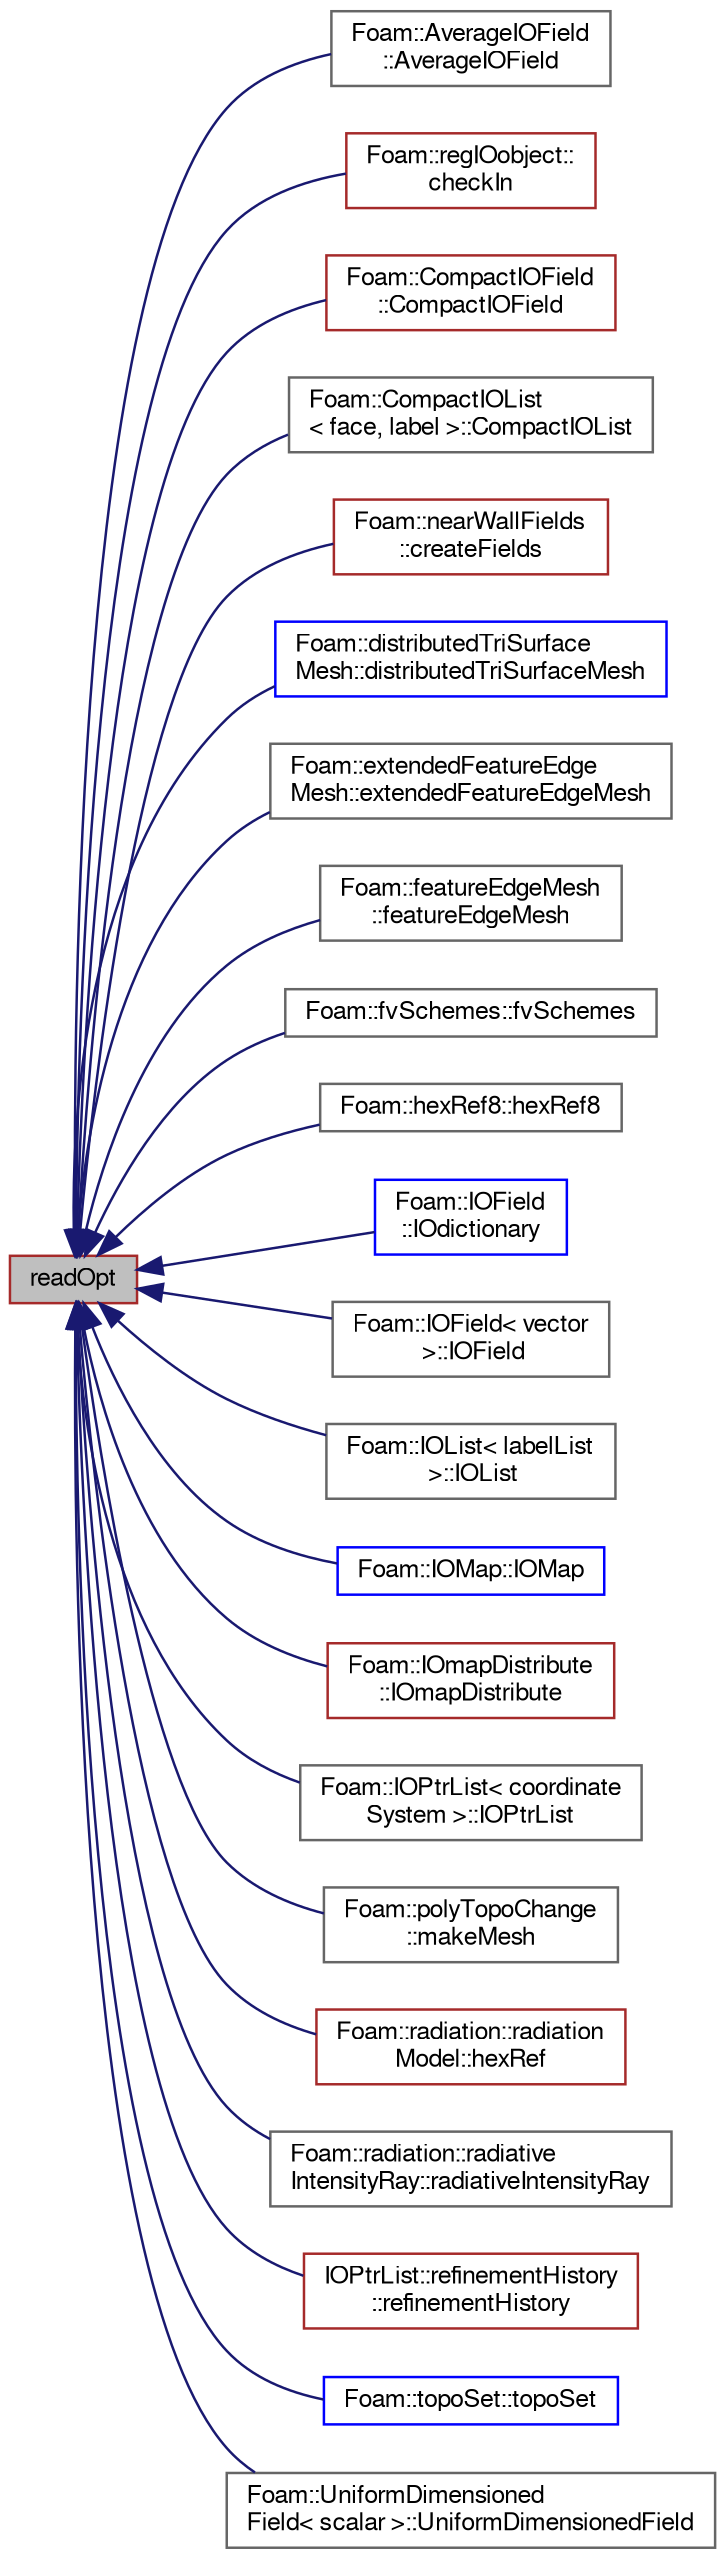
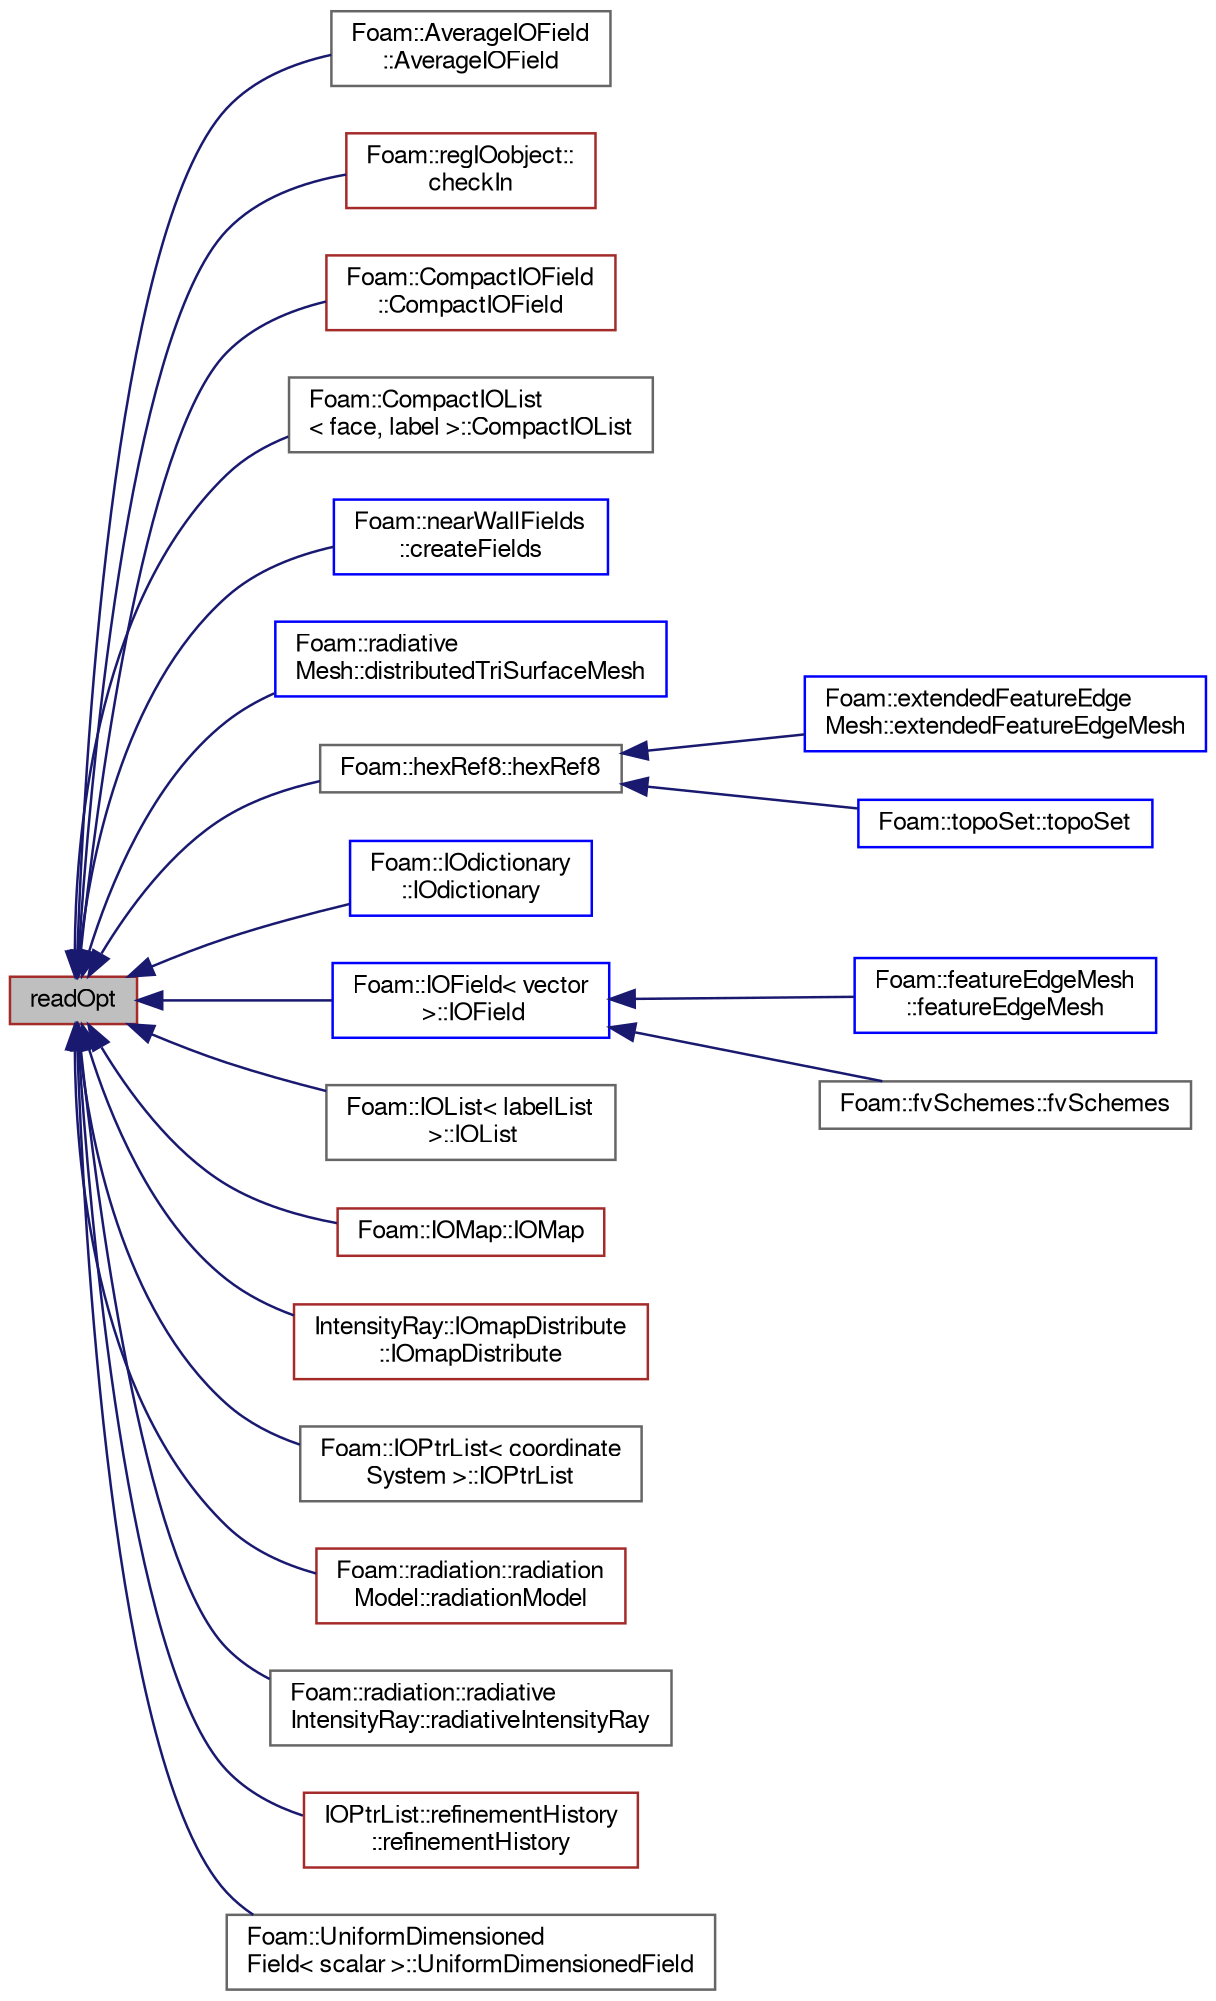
(471, 537) -> (471, 537)
(471, 659) -> (471, 659)
(471, 781) -> (1005, 714)
(471, 903) -> (1005, 995)
(128, 997) -> (726, 743)
(162, 1041) -> (744, 998)
(170, 1112) -> (759, 1057)
(471, 1217) -> (471, 878)
(471, 1339) -> (471, 1000)
(471, 1571) -> (471, 1232)
(471, 1681) -> (471, 1342)
(471, 1925) -> none
(471, 2047) -> (471, 1586)
(129, 2077) -> (753, 798)
